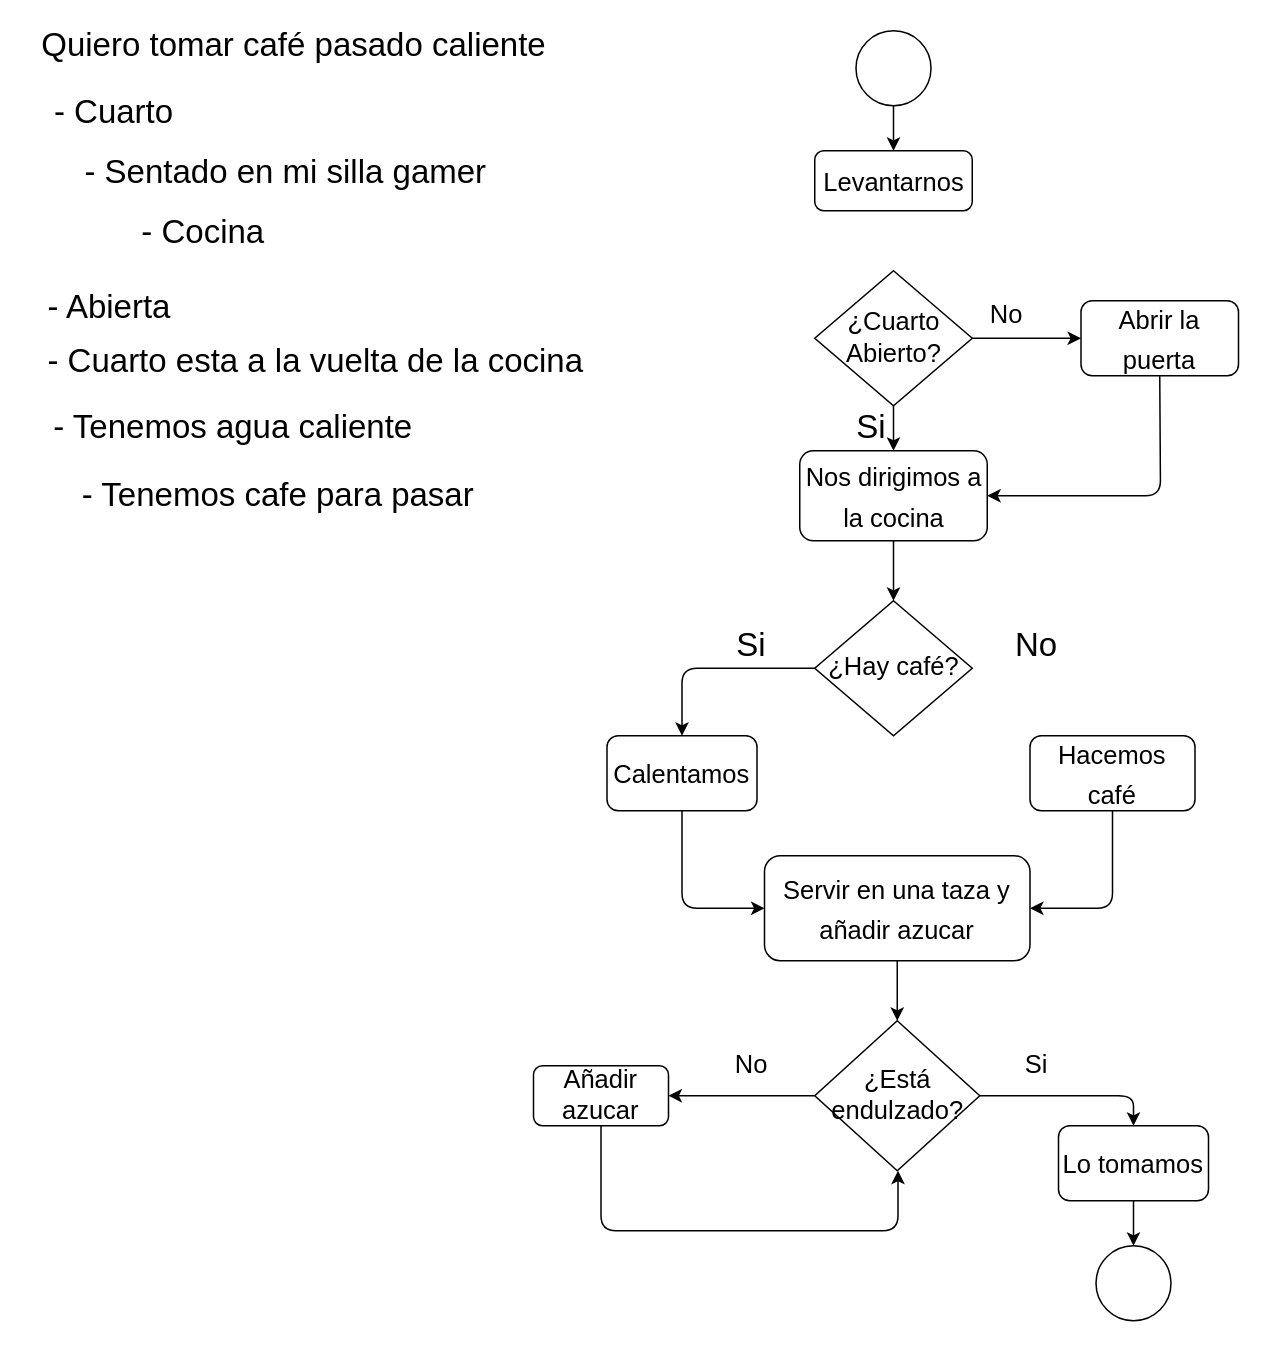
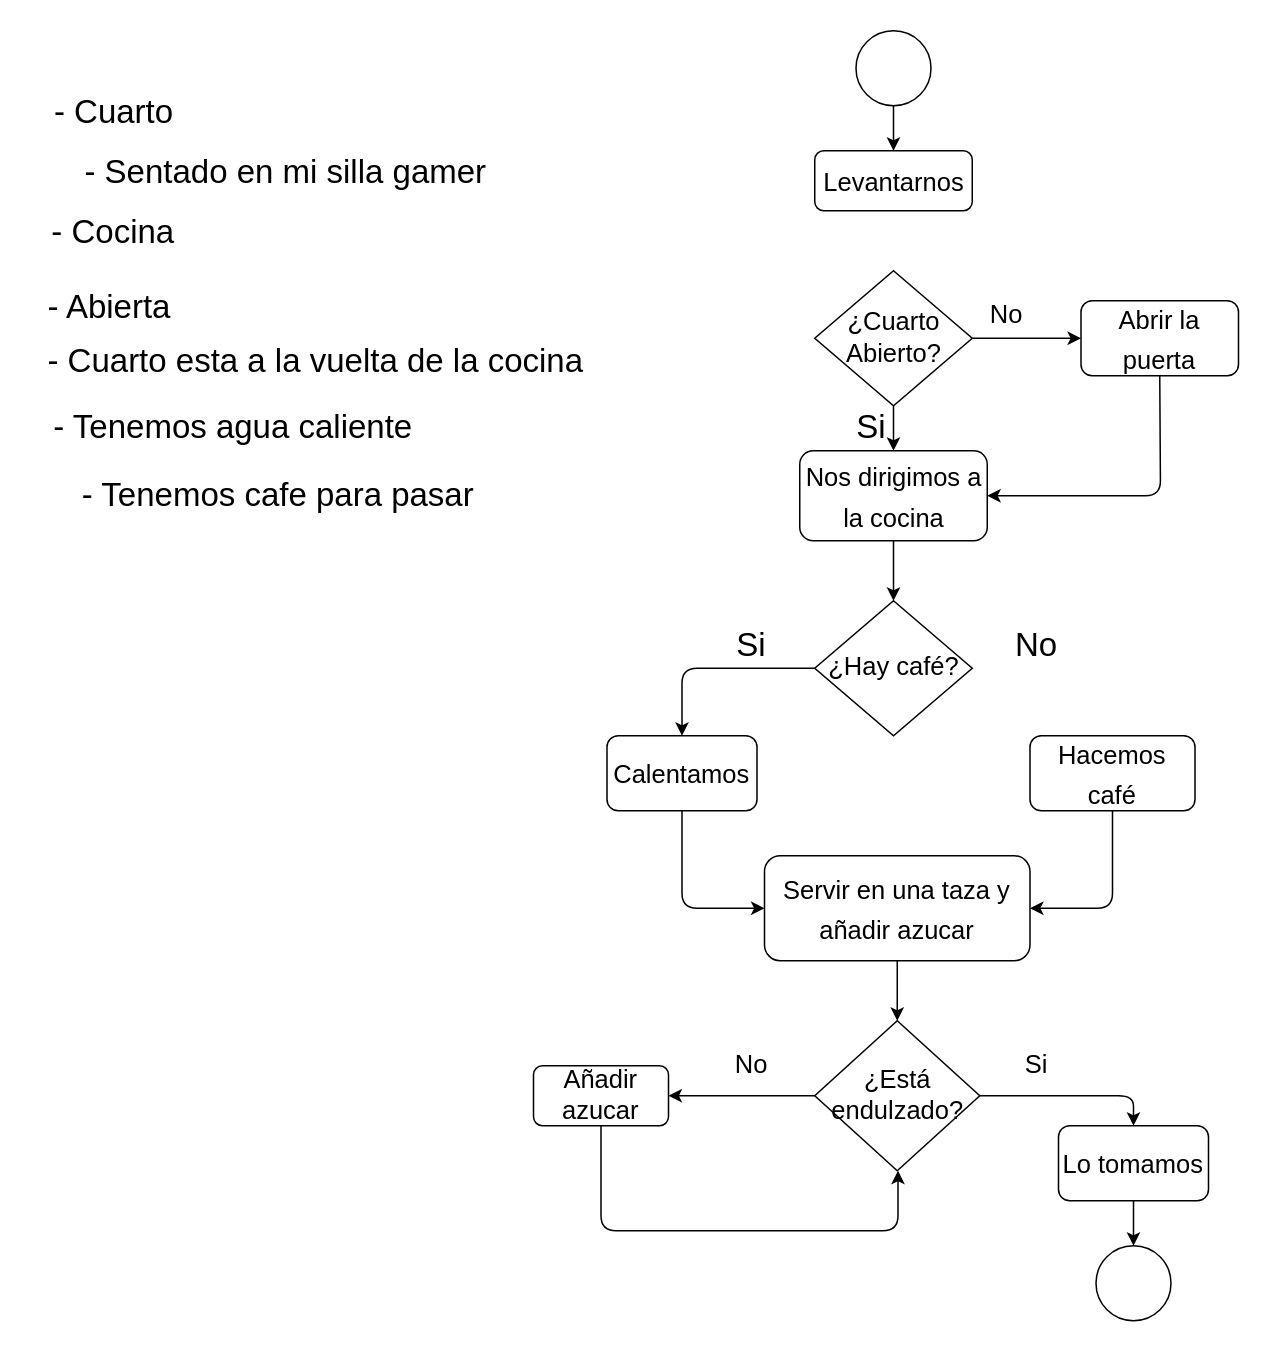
(293, 46) -> none
(203, 233) -> (113, 233)
